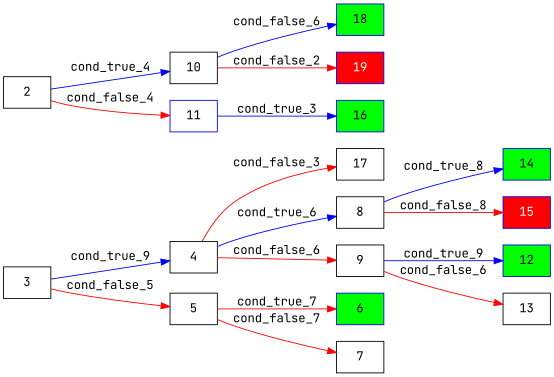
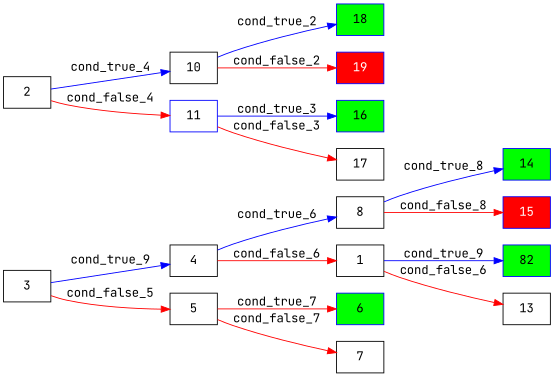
(277, 22) -> (277, 22)
(255, 190) -> (272, 144)
(360, 261) -> (360, 261)
(527, 261) -> (527, 261)
